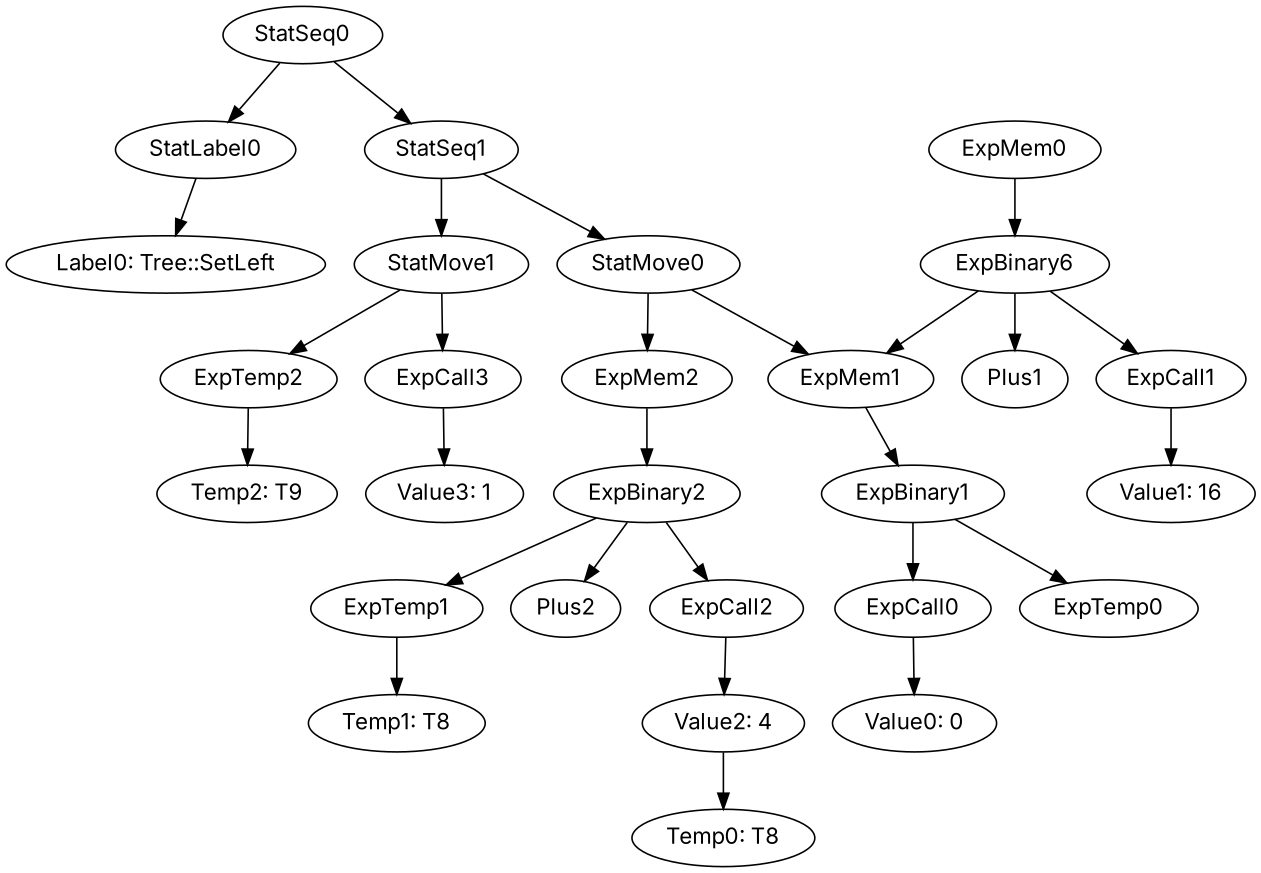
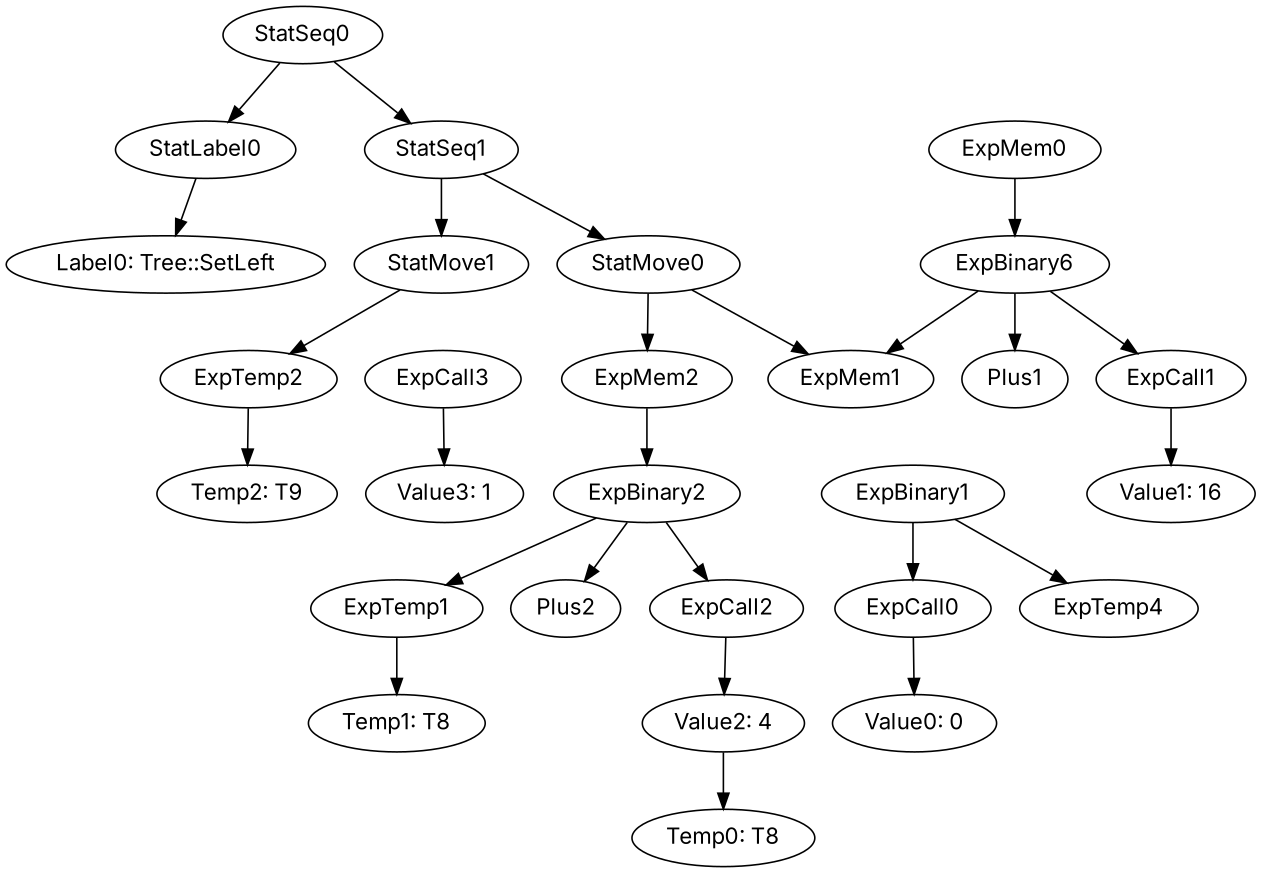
(442, 314) -> none
(878, 430) -> none
(1109, 609) -> (1109, 609)
